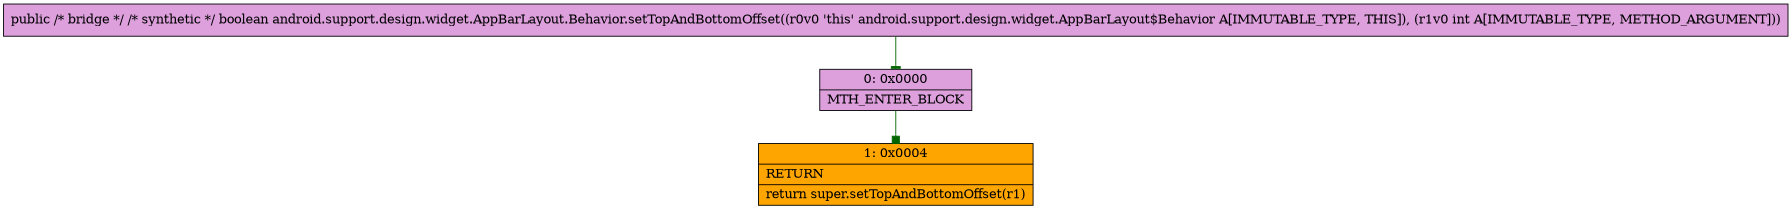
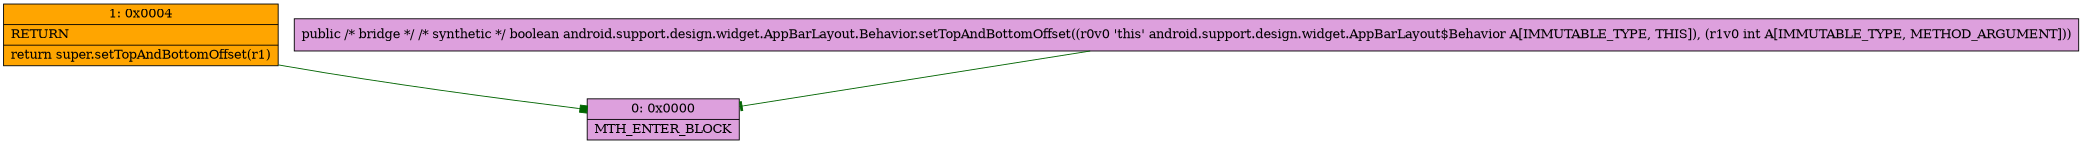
(896, 123) -> (428, 88)
